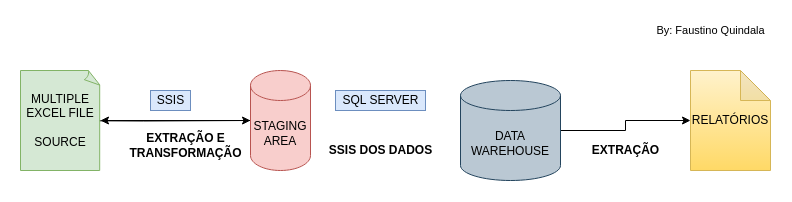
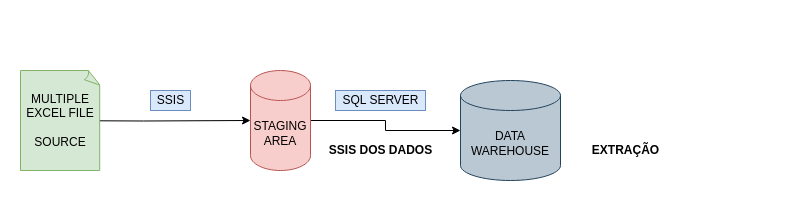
(711, 31) -> none
(249, 121) -> (386, 122)
(731, 121) -> none
(626, 130) -> none
(186, 146) -> none
